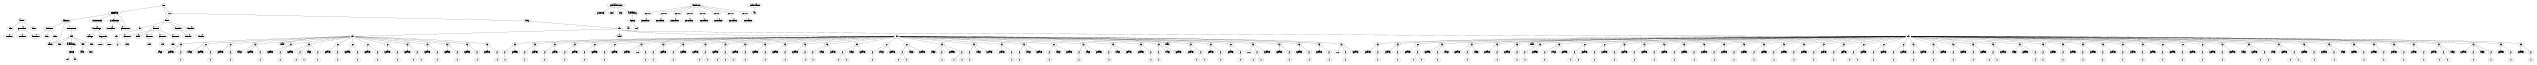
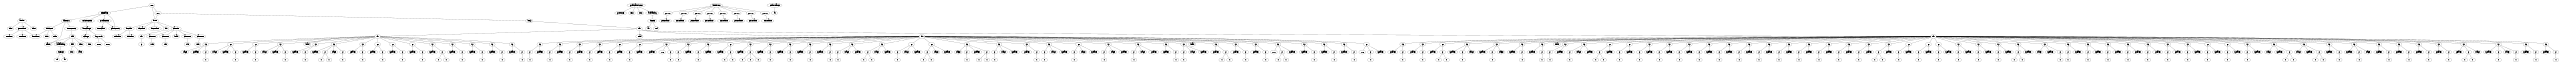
none -> (155, 29)
